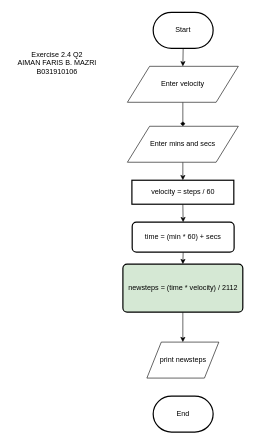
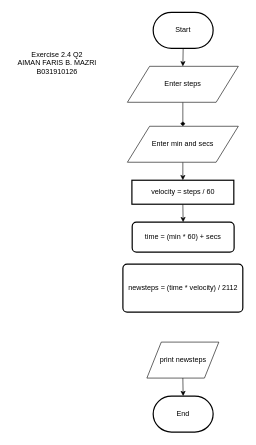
(57, 63) -> (57, 63)
(183, 84) -> (183, 84)
(183, 144) -> (183, 144)
(183, 258) -> none
(183, 288) -> (183, 288)
(183, 336) -> none
none -> (183, 390)
